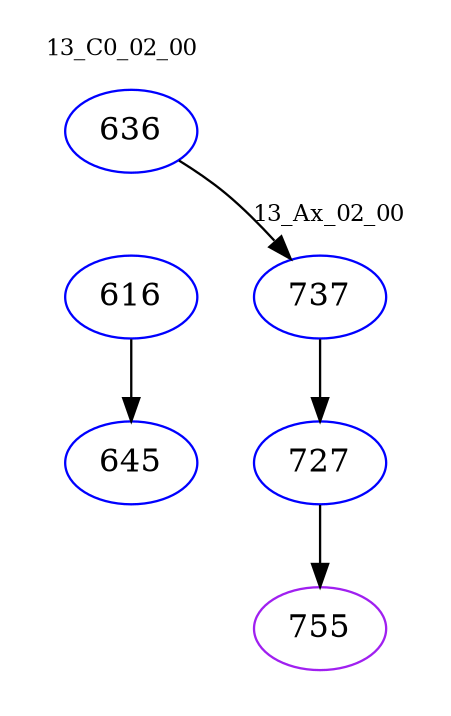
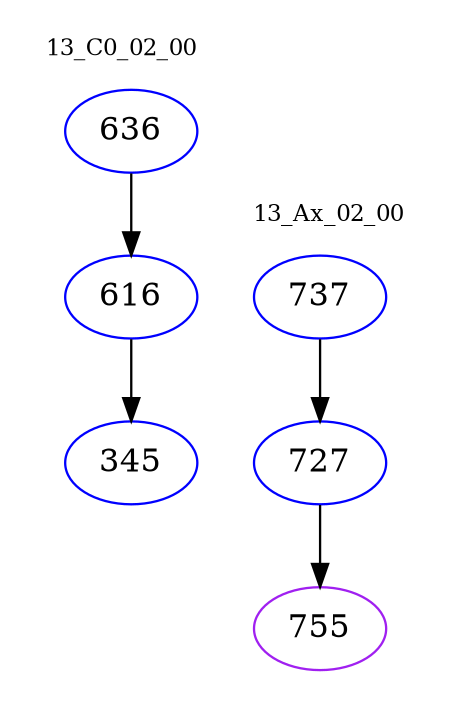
(251, 216) -> (131, 203)
(131, 463) -> (131, 463)
